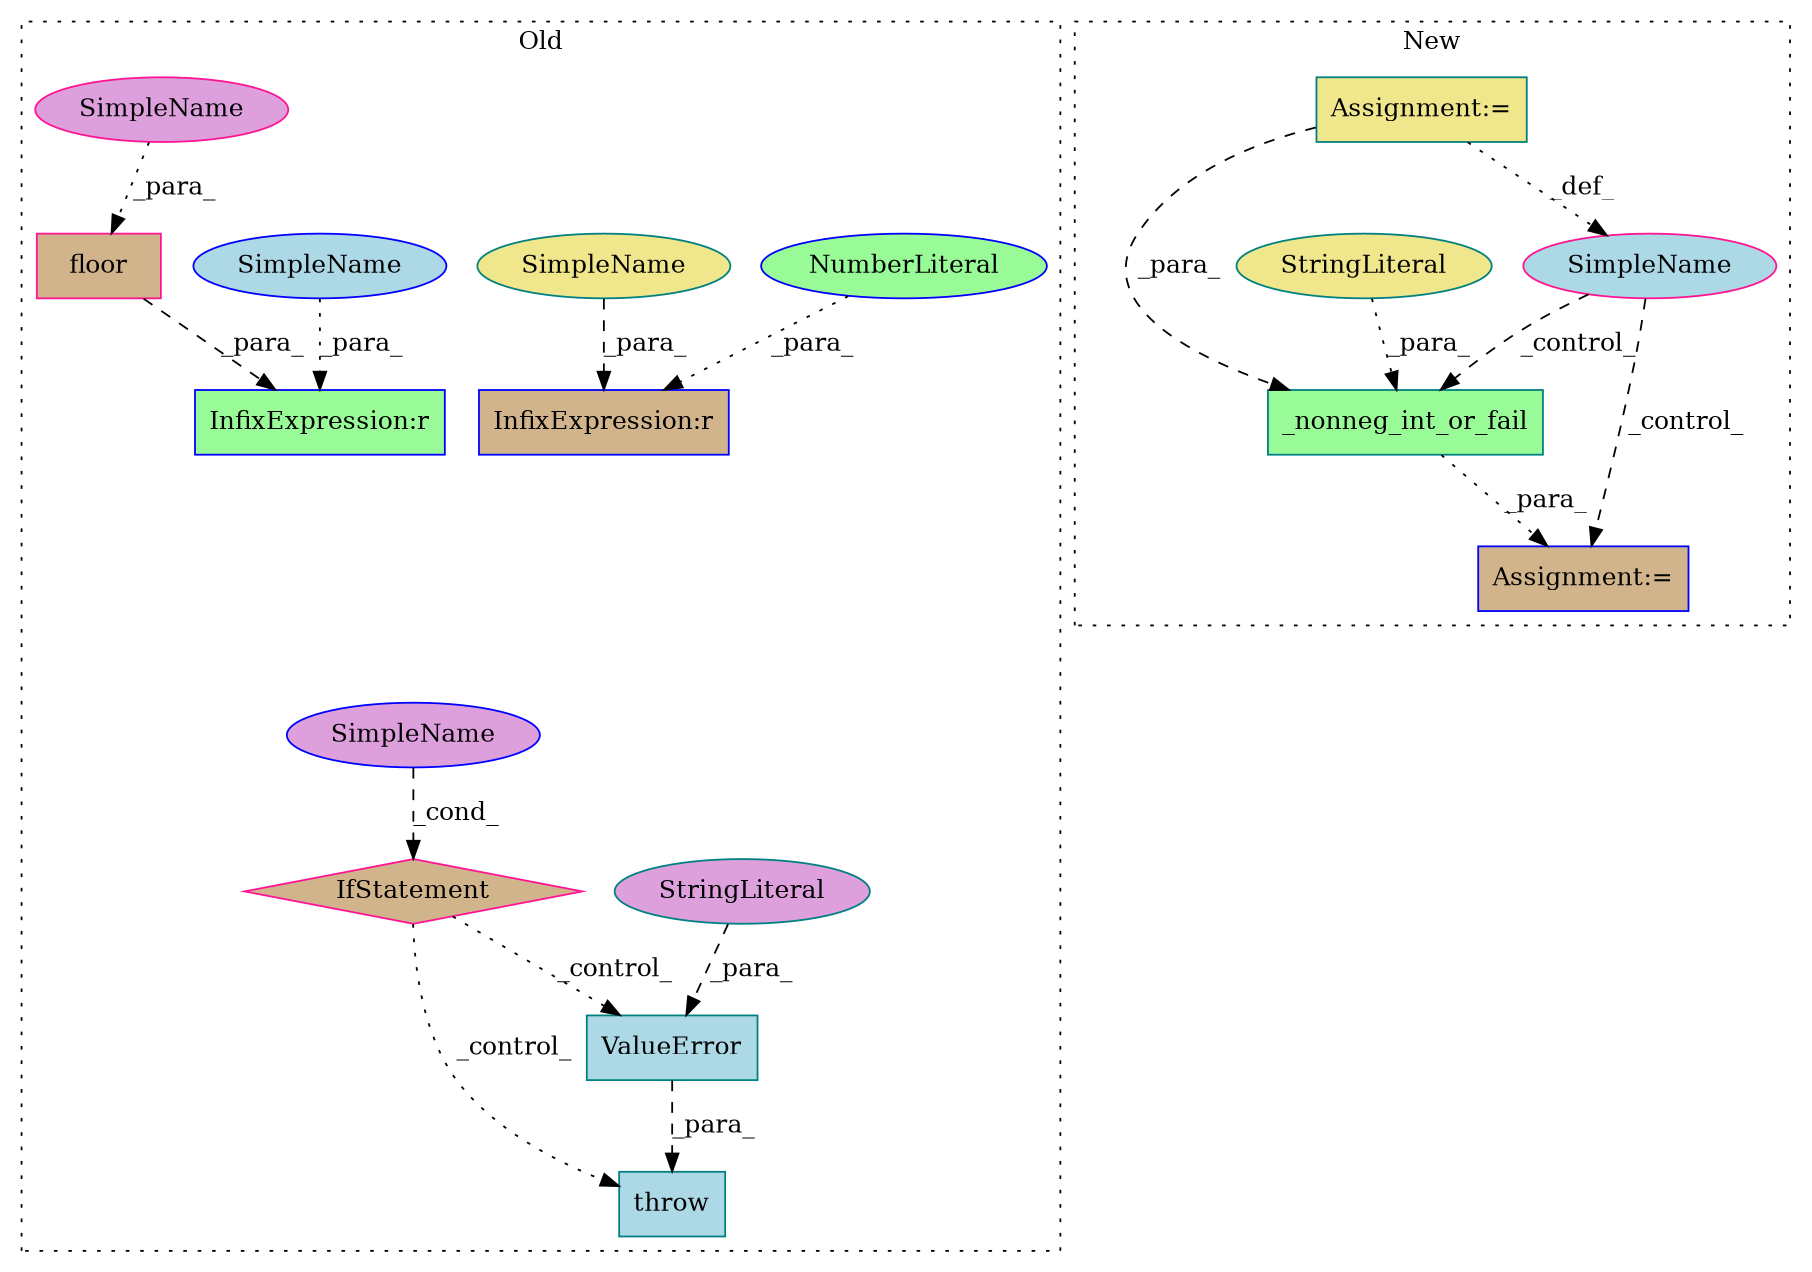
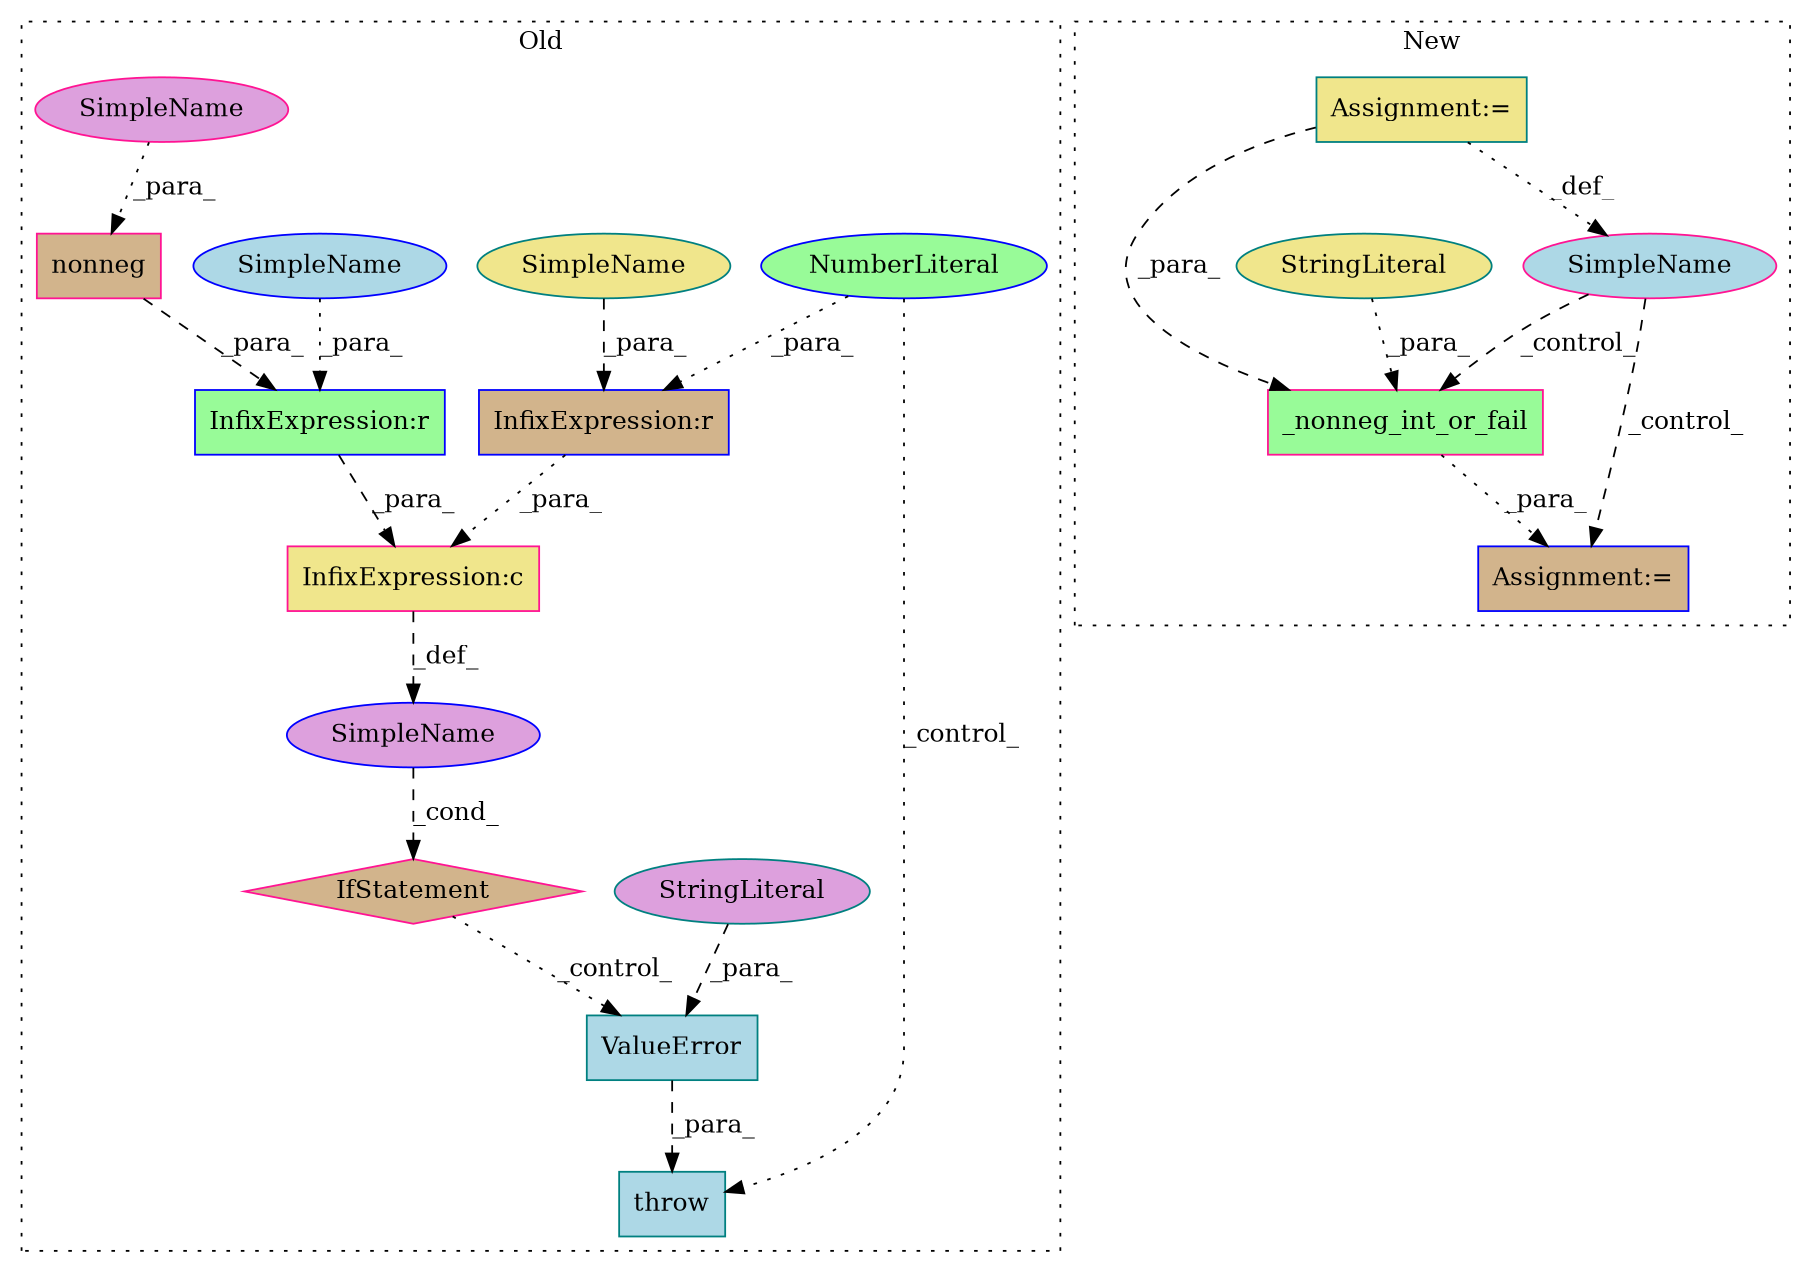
(99, 266) -> (99, 266)
(1405, 422) -> (1405, 422)
none -> (413, 579)
(461, 1086) -> (904, 788)
